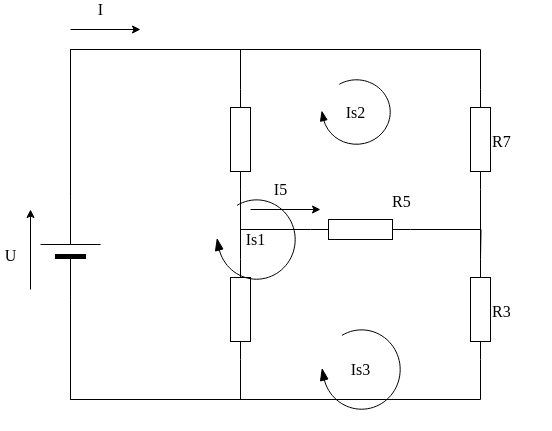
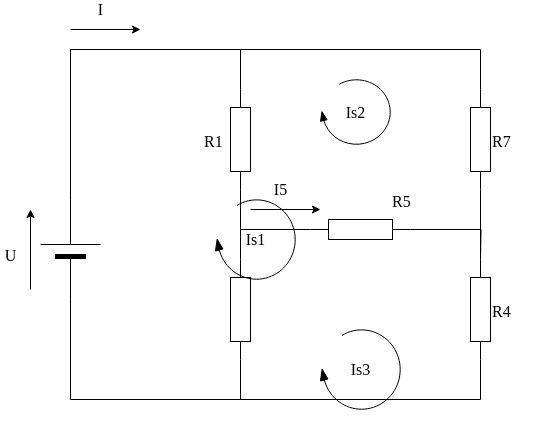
none -> (223, 140)
(501, 312) -> (501, 312)
